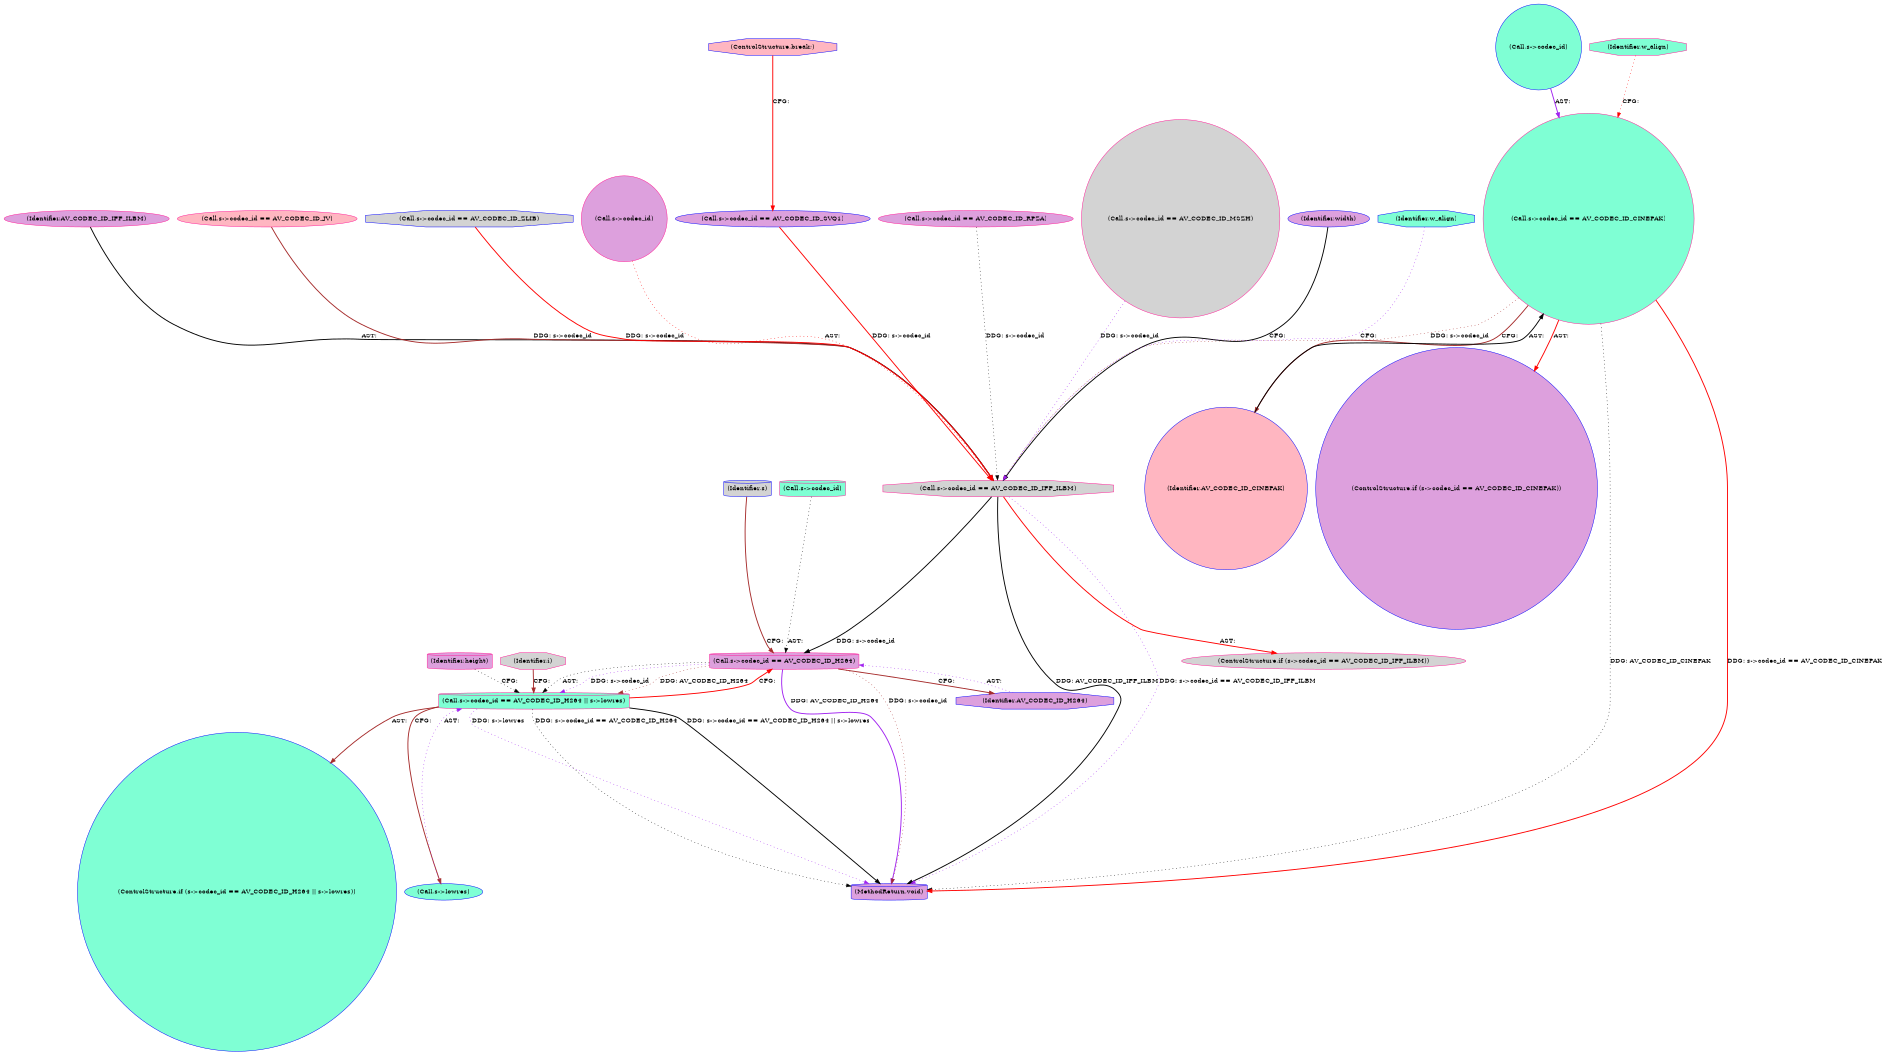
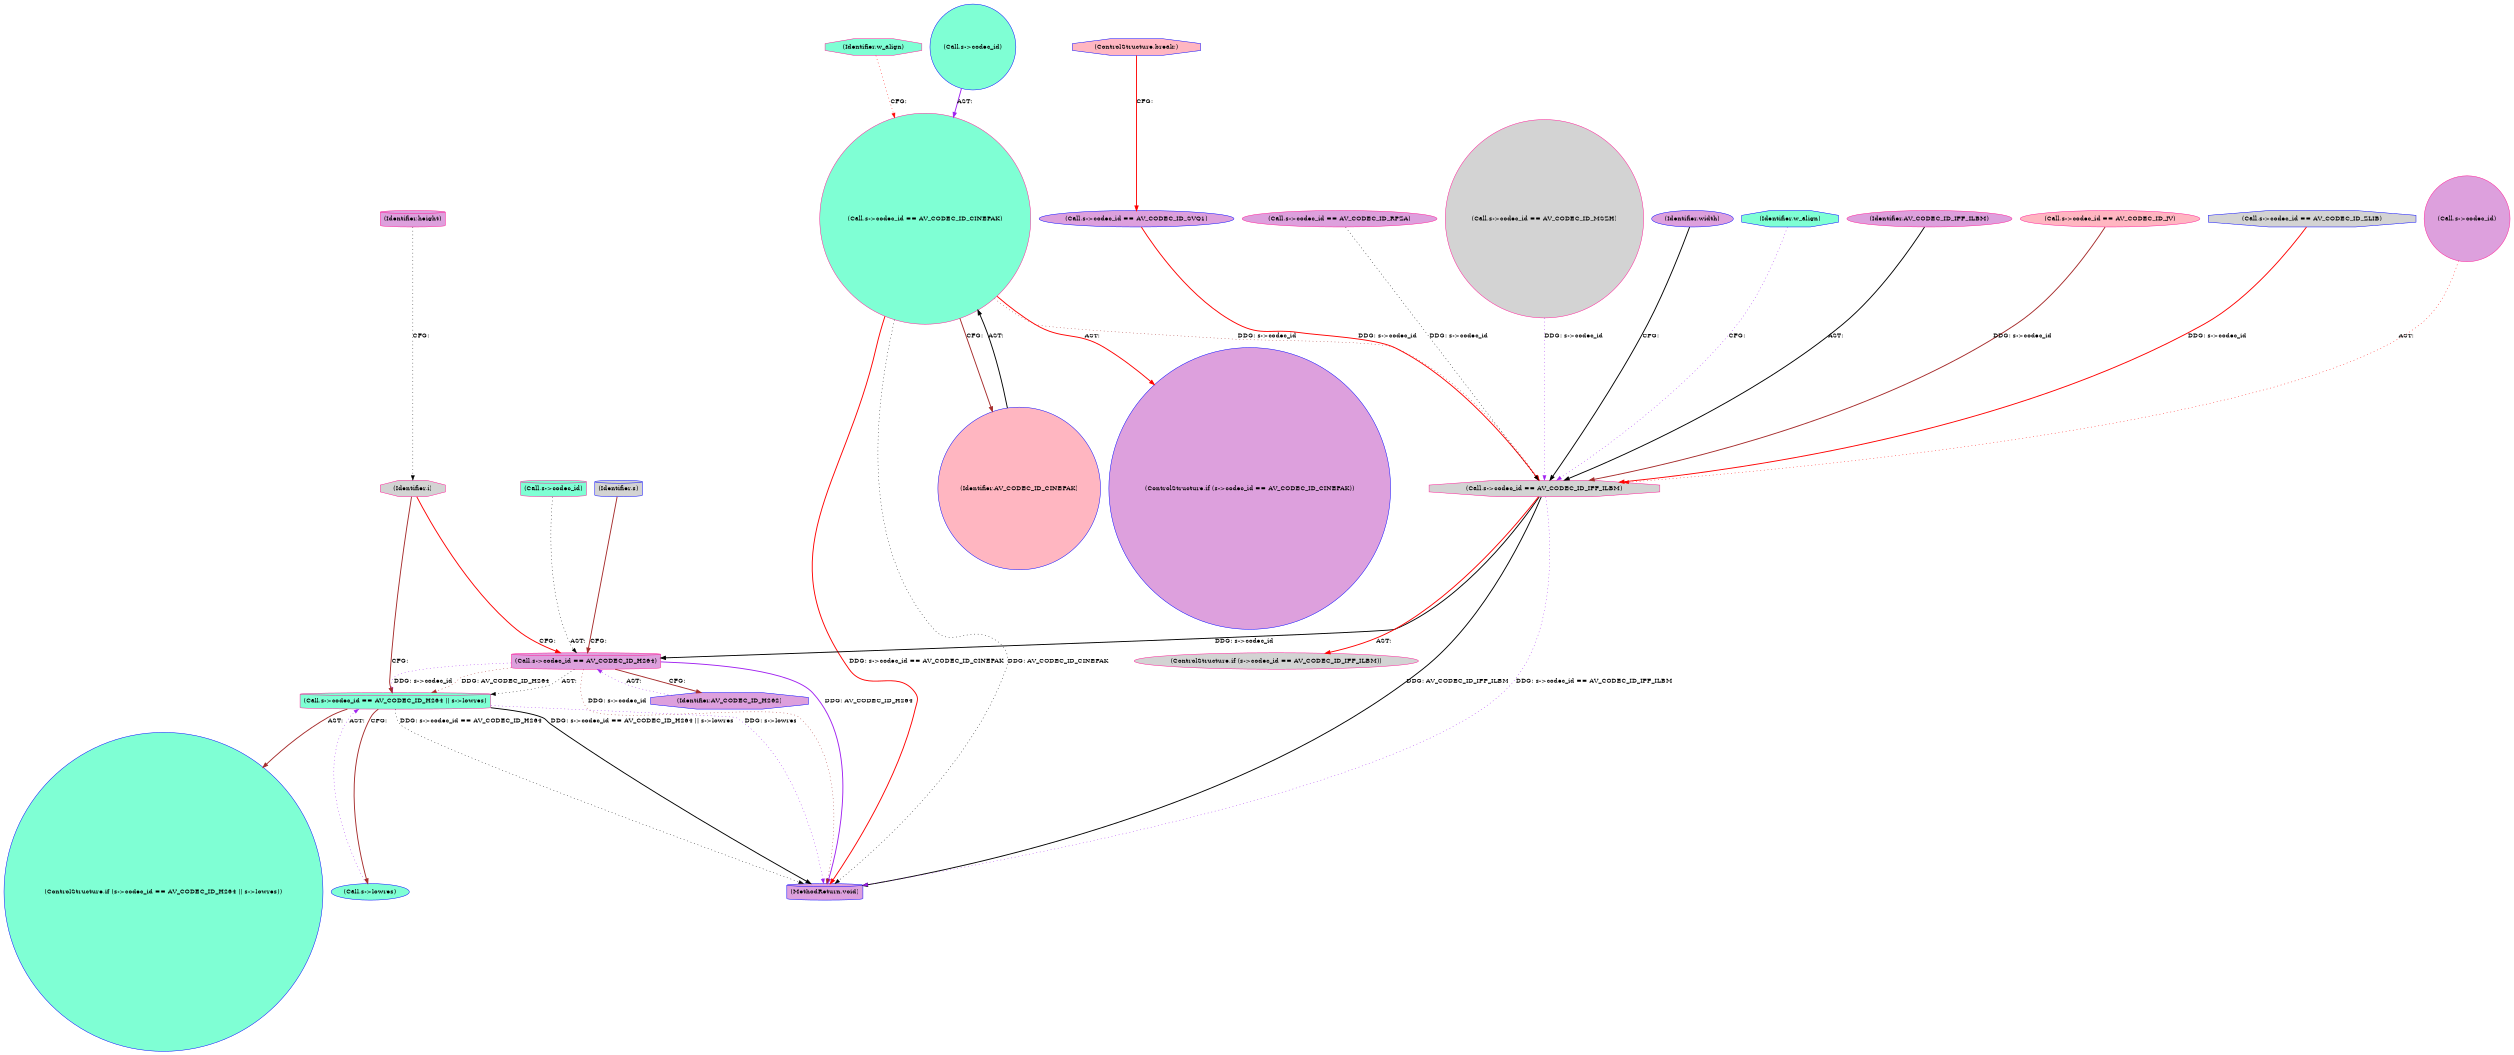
(495, 680) -> (413, 351)
(701, 693) -> (474, 586)
(1035, 701) -> (730, 701)
